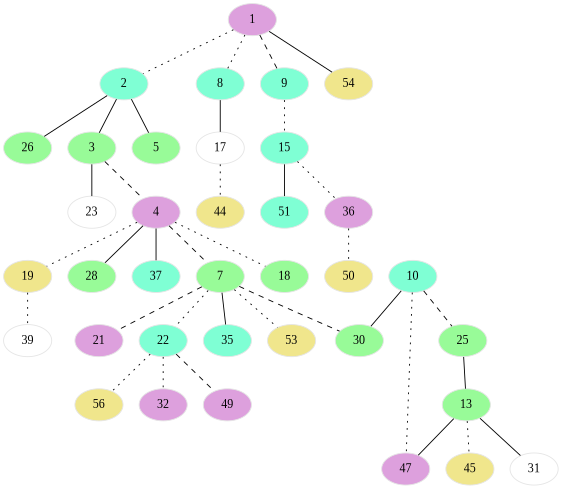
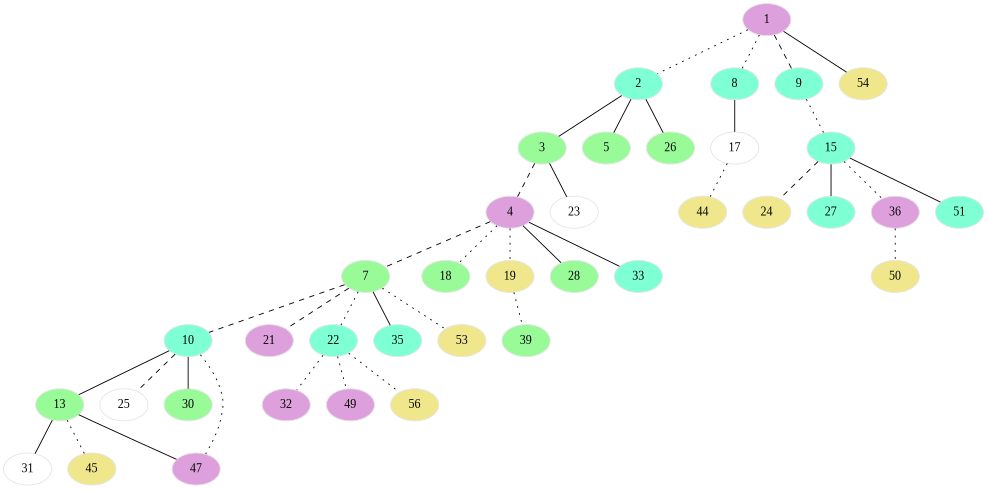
none -> (767, 212)
none -> (831, 212)
(156, 276) -> (638, 276)
(289, 309) -> (277, 309)
(28, 341) -> (526, 341)
(463, 341) -> (124, 405)
(195, 373) -> (342, 373)
(465, 373) -> (124, 373)
